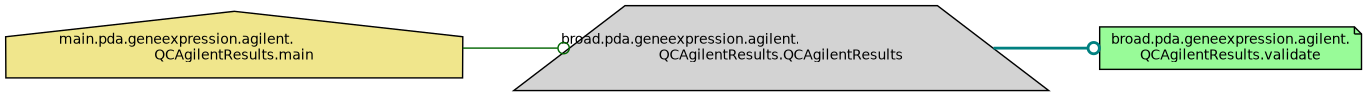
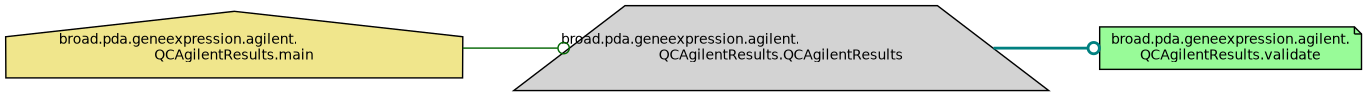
(234, 48) -> (234, 48)
